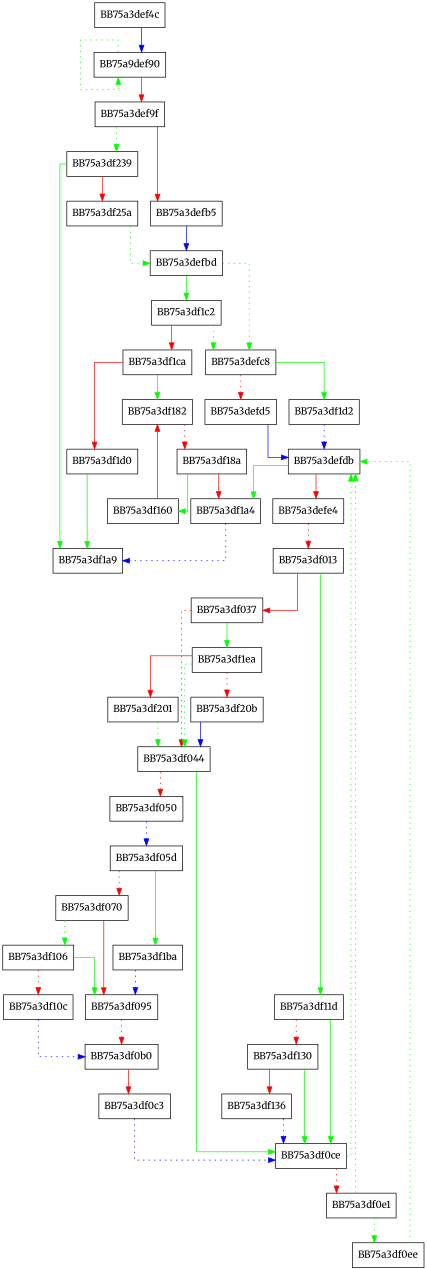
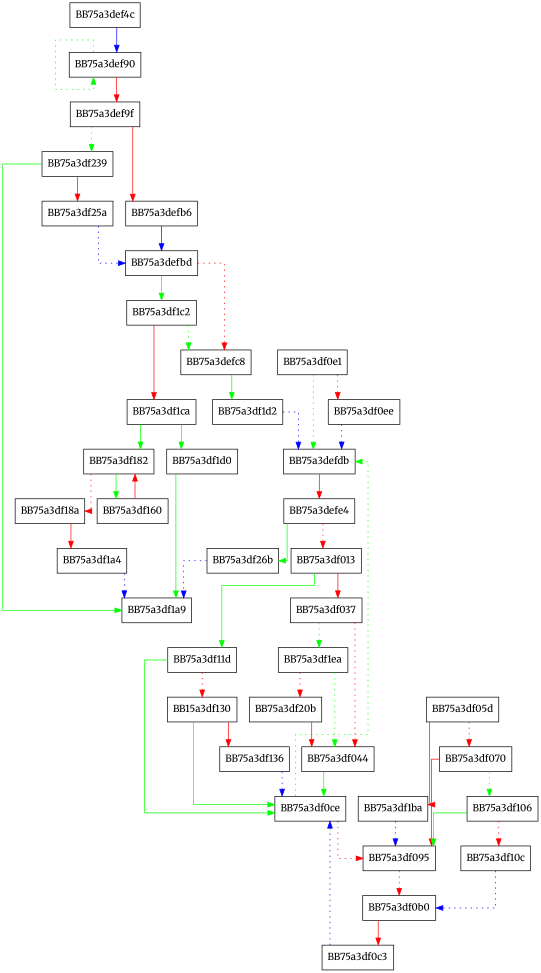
(130, 65) -> (105, 65)
(186, 214) -> (162, 214)
(130, 251) -> (98, 255)
(249, 290) -> (224, 290)
(95, 388) -> (181, 433)
(241, 412) -> none
(258, 466) -> none
(188, 494) -> (116, 483)
none -> (243, 561)
(227, 632) -> (319, 632)
(143, 710) -> none
(200, 731) -> (312, 730)
(146, 809) -> none
(410, 831) -> (342, 433)
(155, 905) -> (430, 755)
(283, 1057) -> (202, 710)
(337, 1177) -> (338, 849)
(374, 1227) -> (338, 384)
